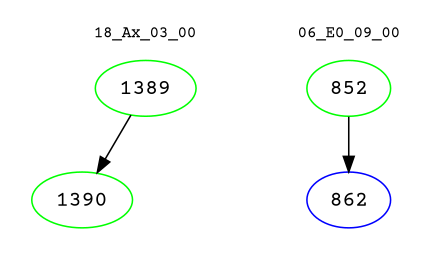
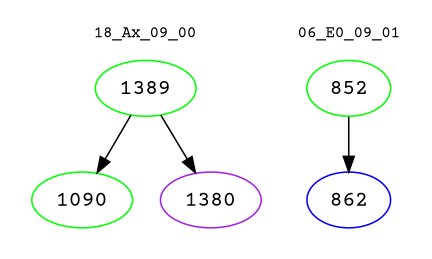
(146, 33) -> (146, 33)
(350, 33) -> (350, 33)
(82, 200) -> (82, 200)
none -> (211, 200)
